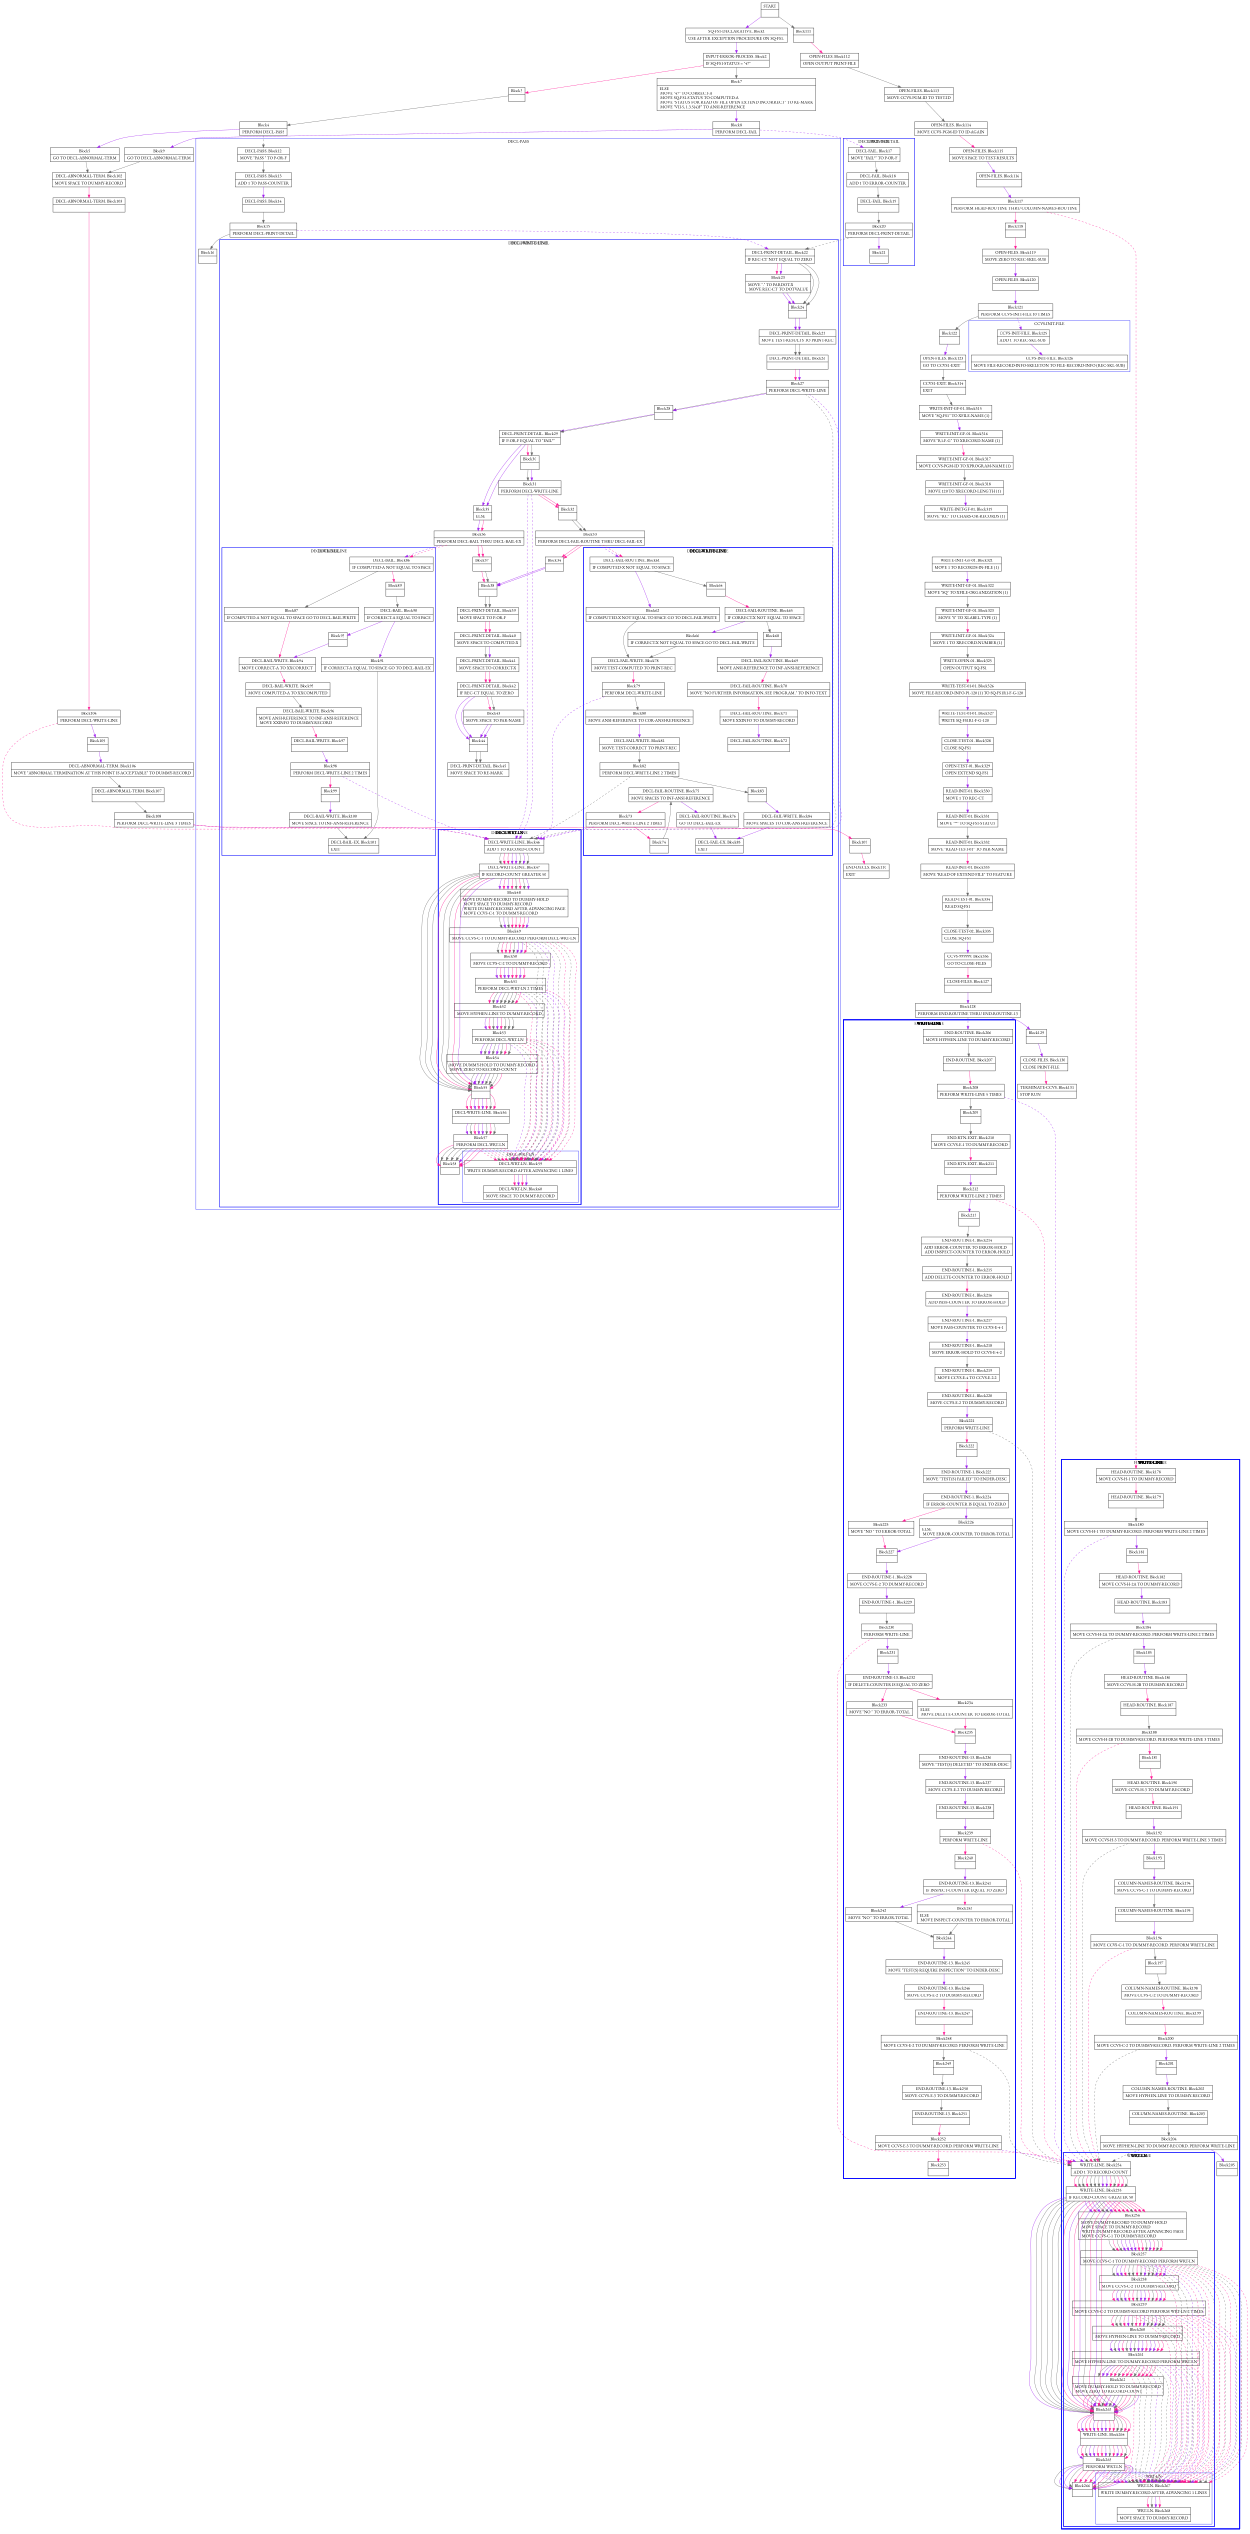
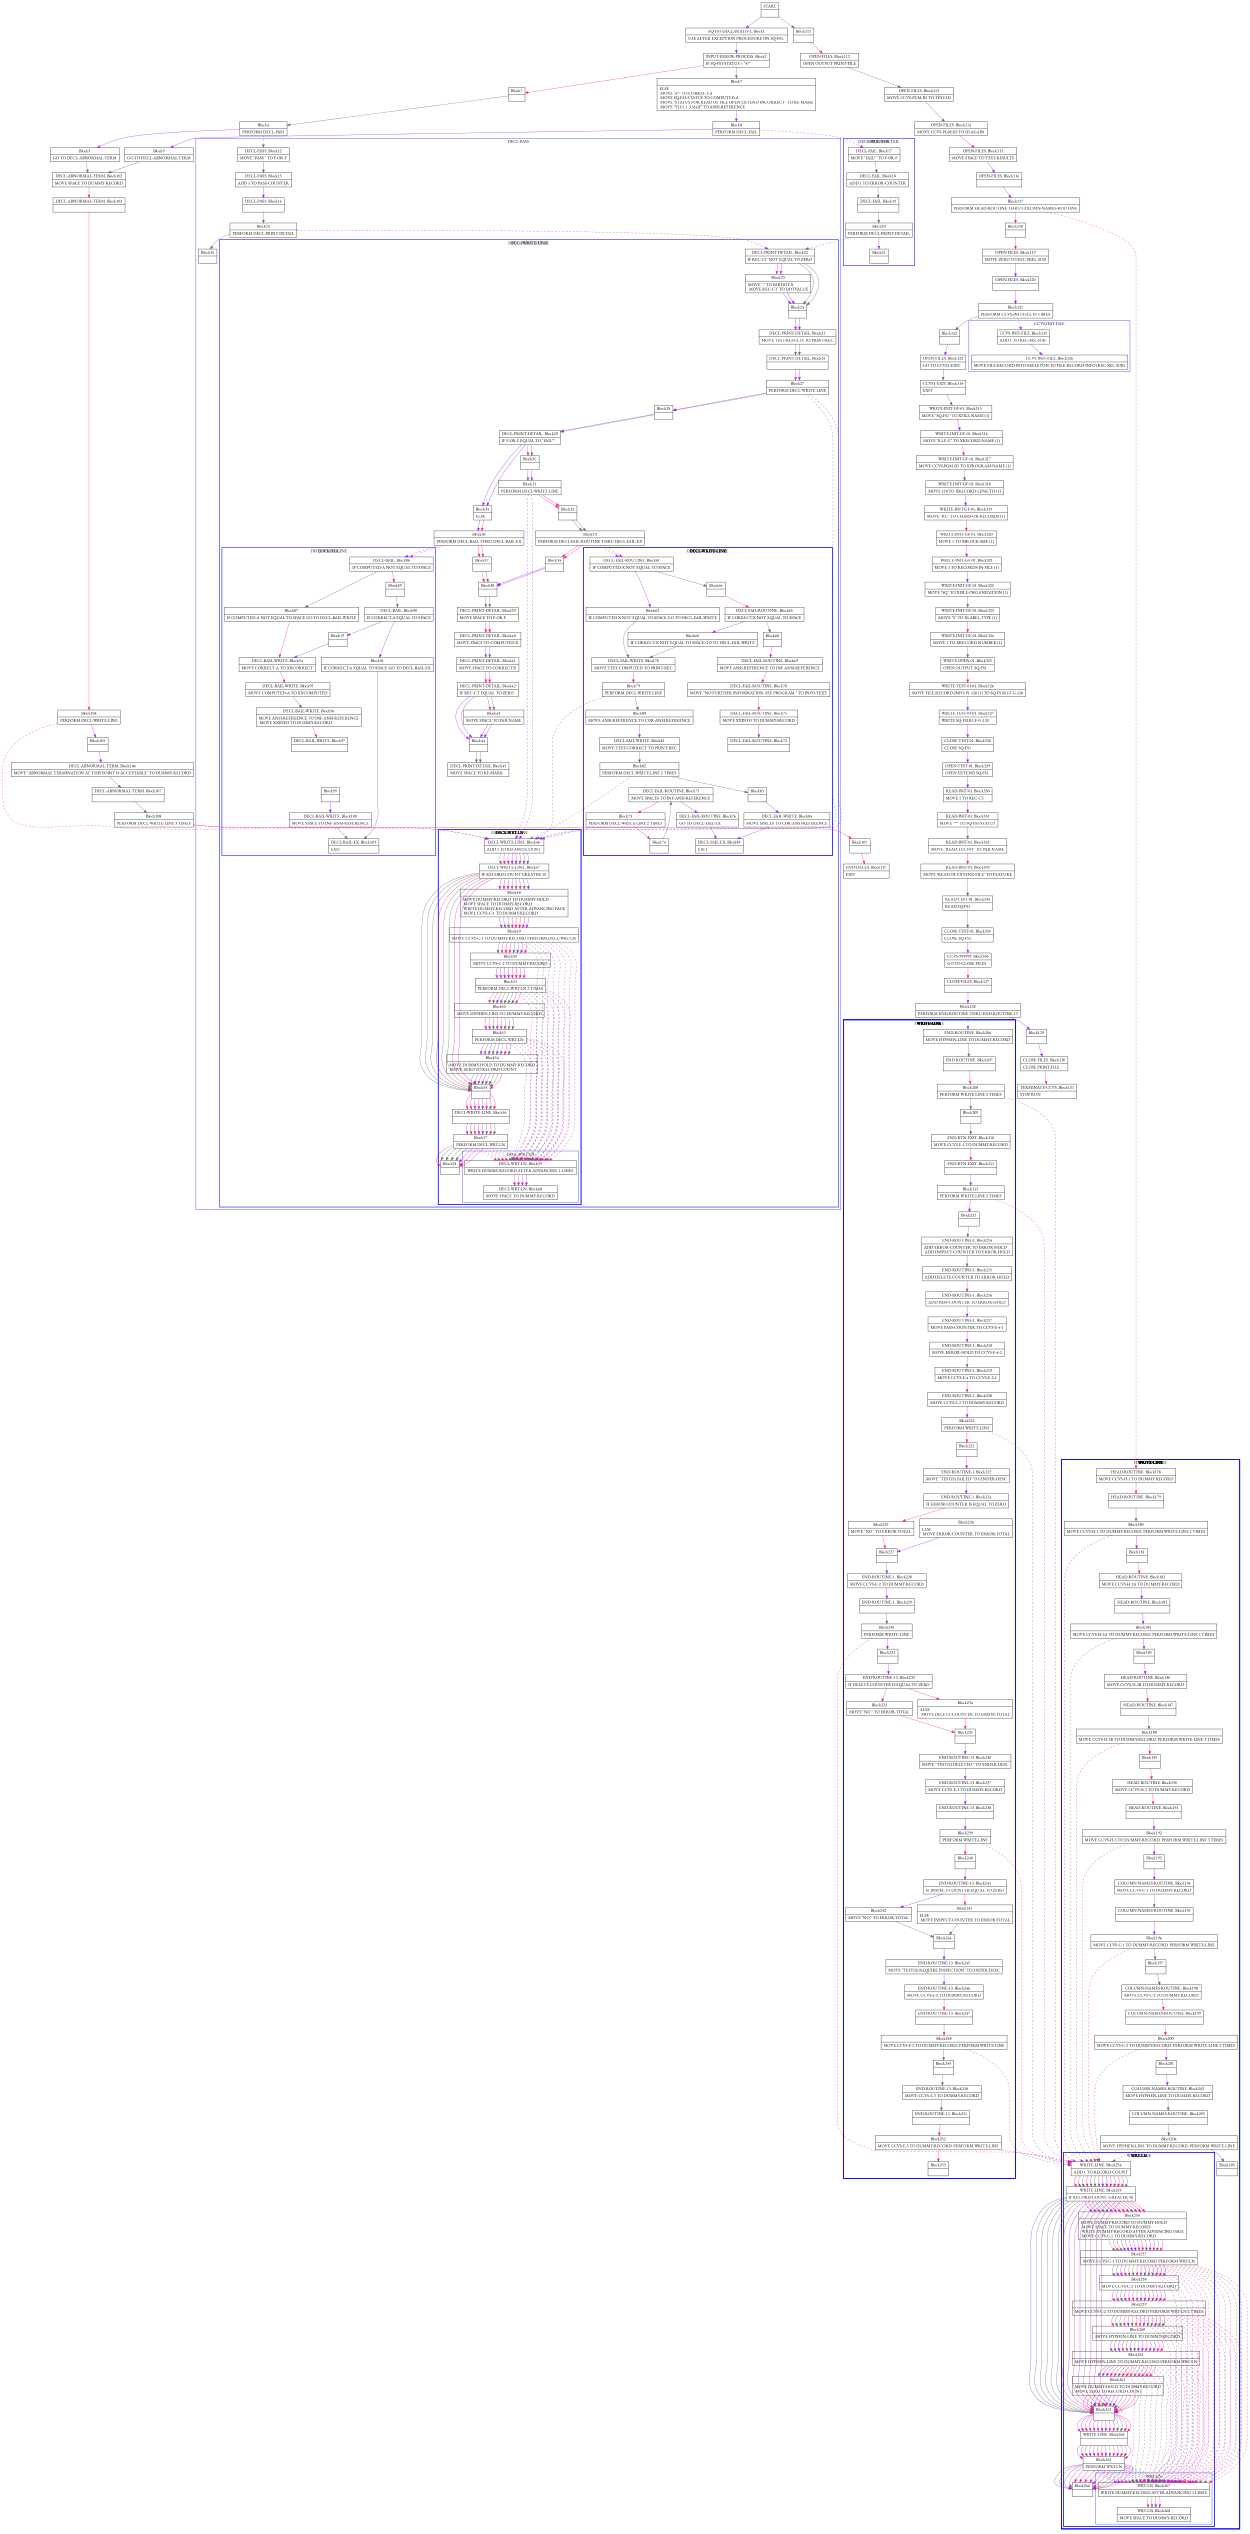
none -> (966, 538)
(330, 770) -> none
(966, 1512) -> none
